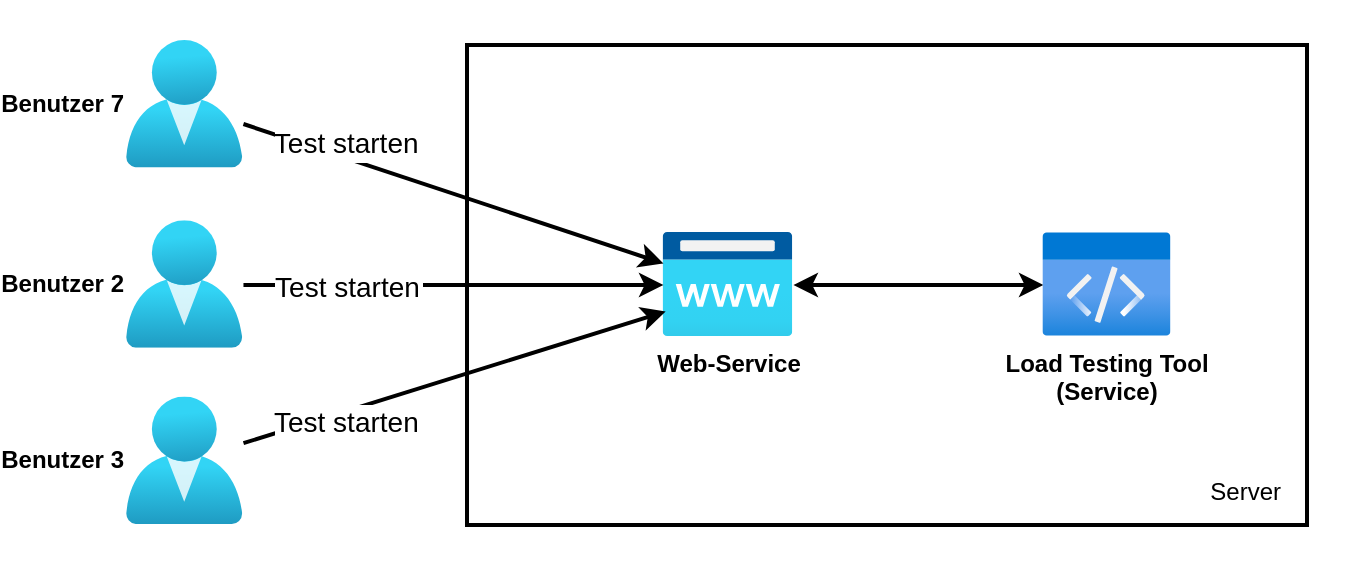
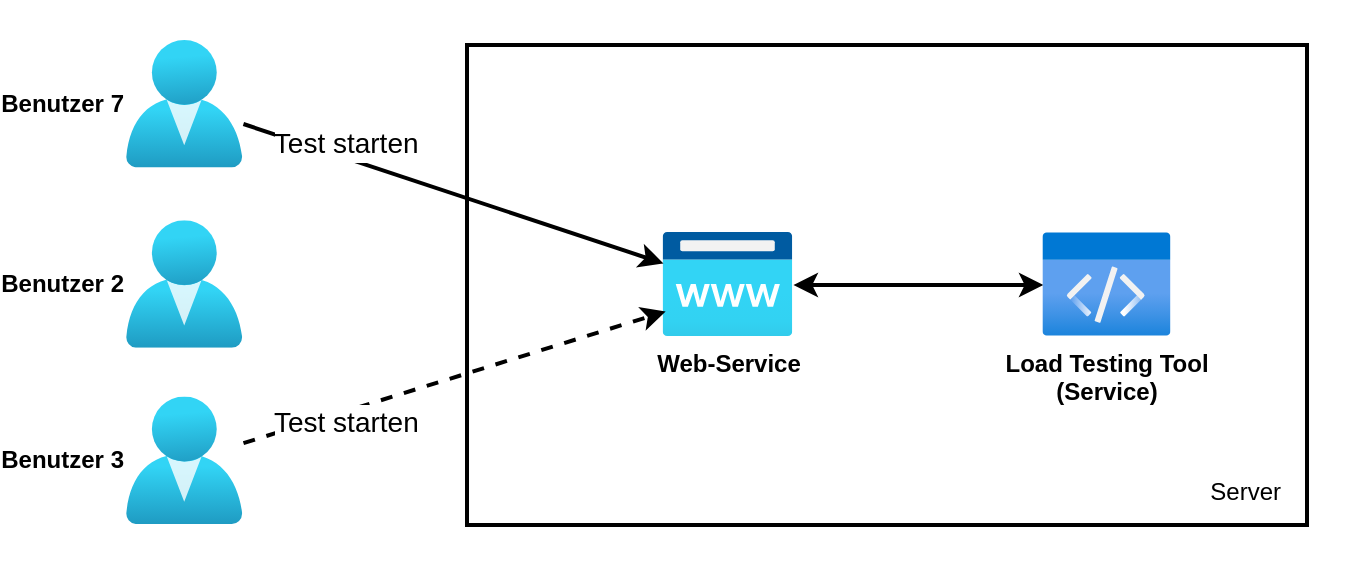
(445, 285) -> none
(261, 438) -> (261, 438)
